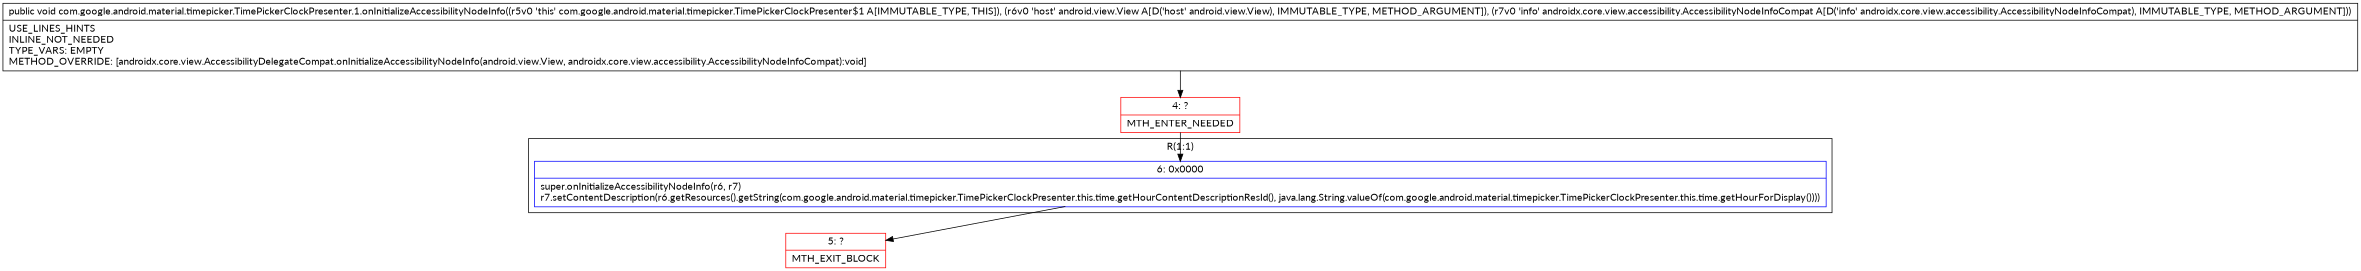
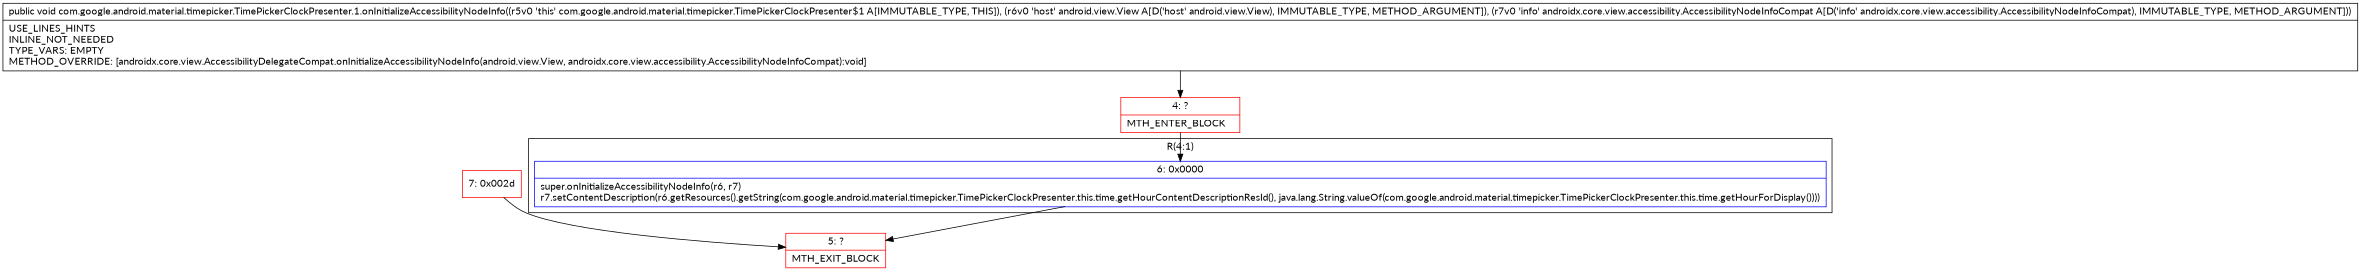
(1180, 123) -> (1176, 123)
(1180, 147) -> (1180, 147)
none -> (492, 184)
